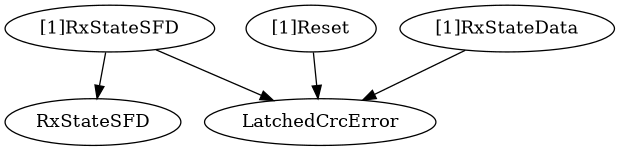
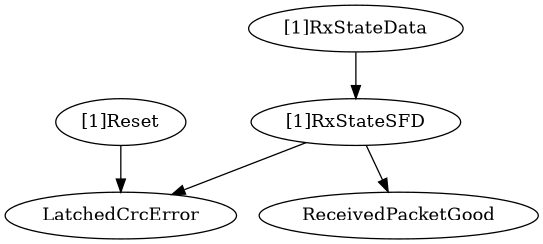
(420, 72) -> (356, 69)
(93, 122) -> (399, 216)
